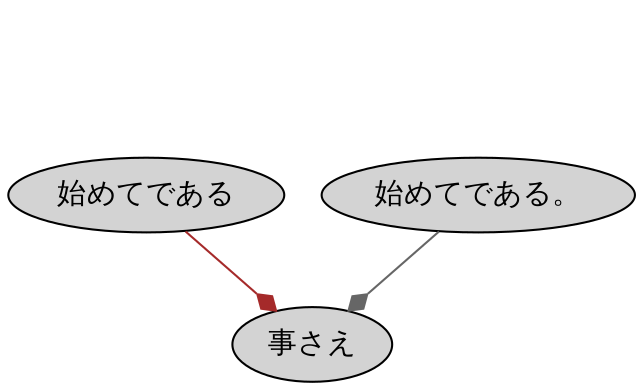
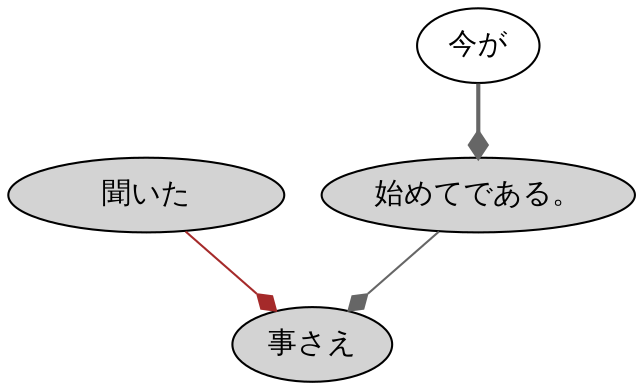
none -> (478, 46)
(146, 195) -> (146, 195)
